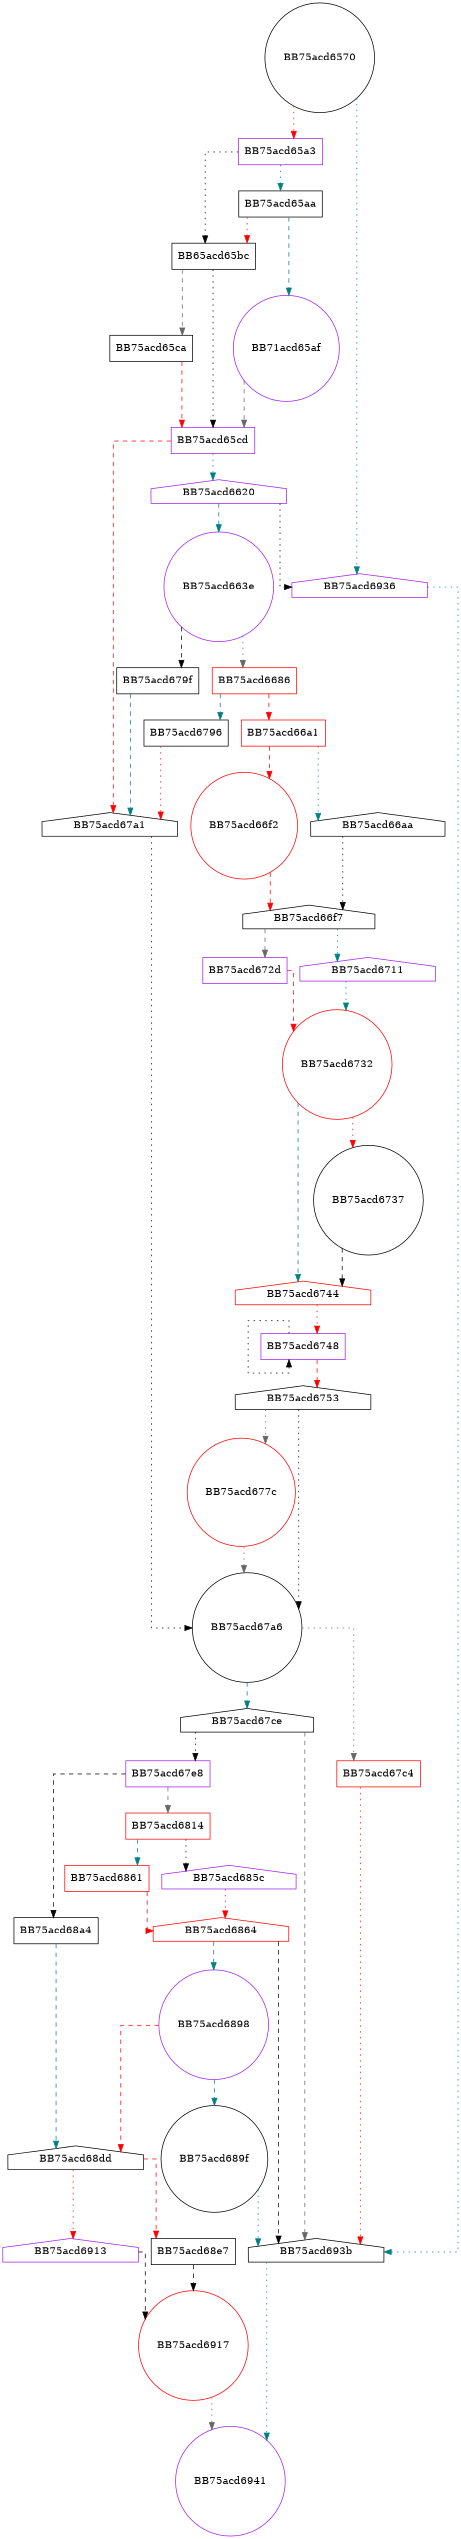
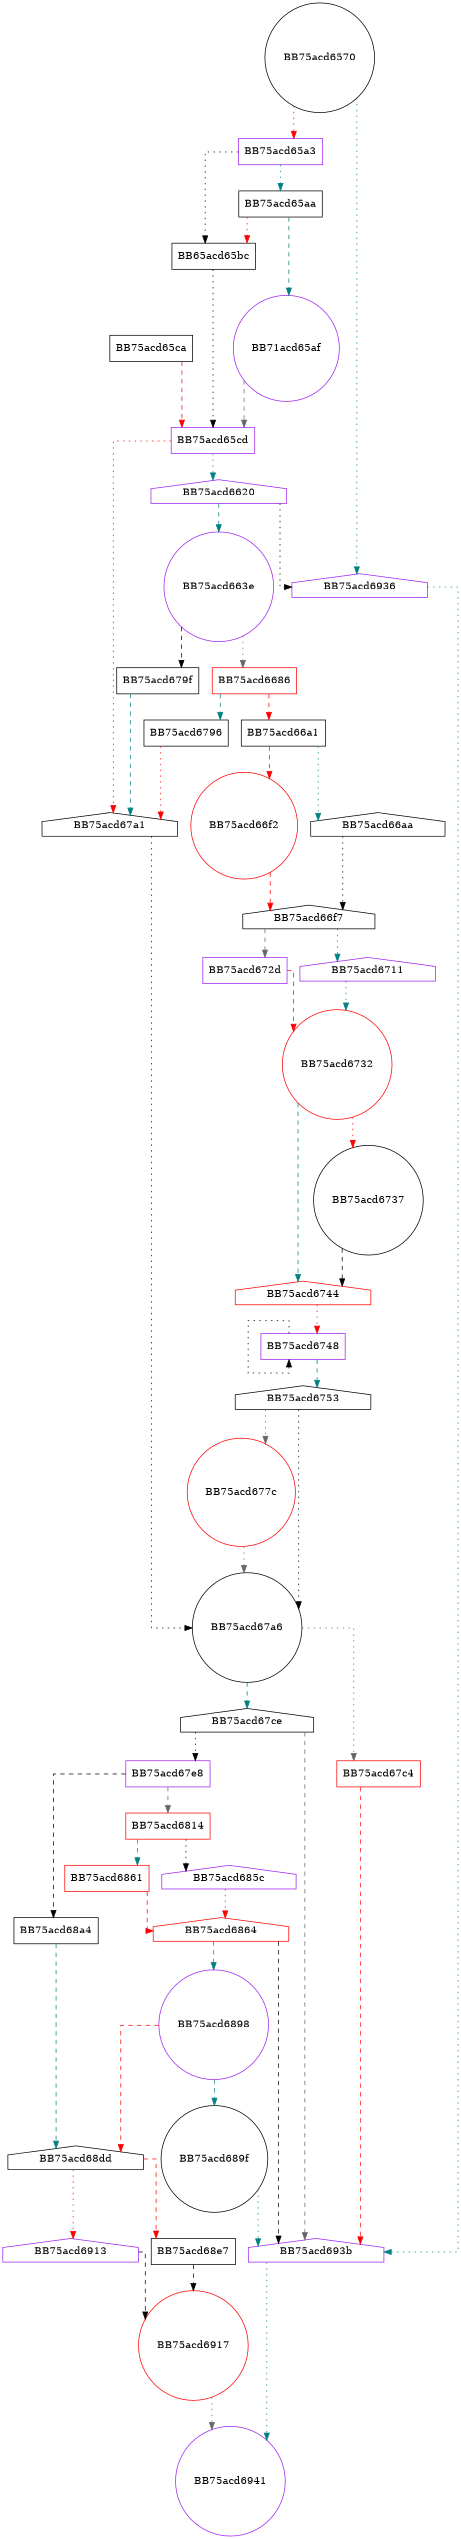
(182, 299) -> none
(113, 594) -> (113, 594)
(283, 733) -> (283, 733)
(317, 1370) -> (317, 1370)
(360, 2012) -> (360, 2012)
(316, 2252) -> (316, 2252)
